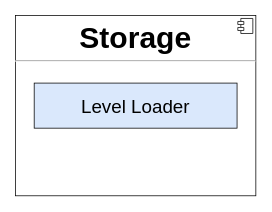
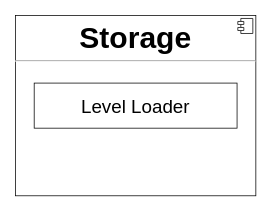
(135, 105) -> (135, 105)
